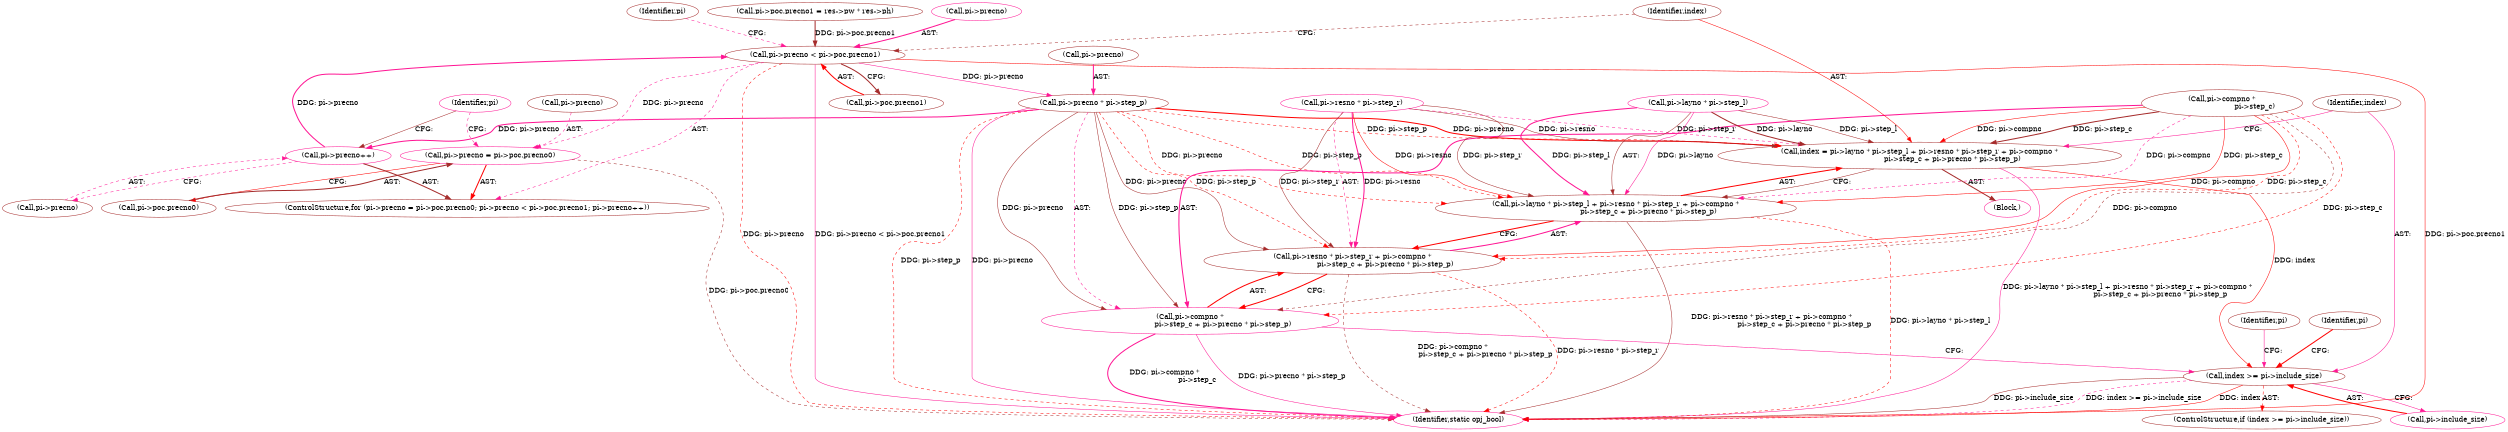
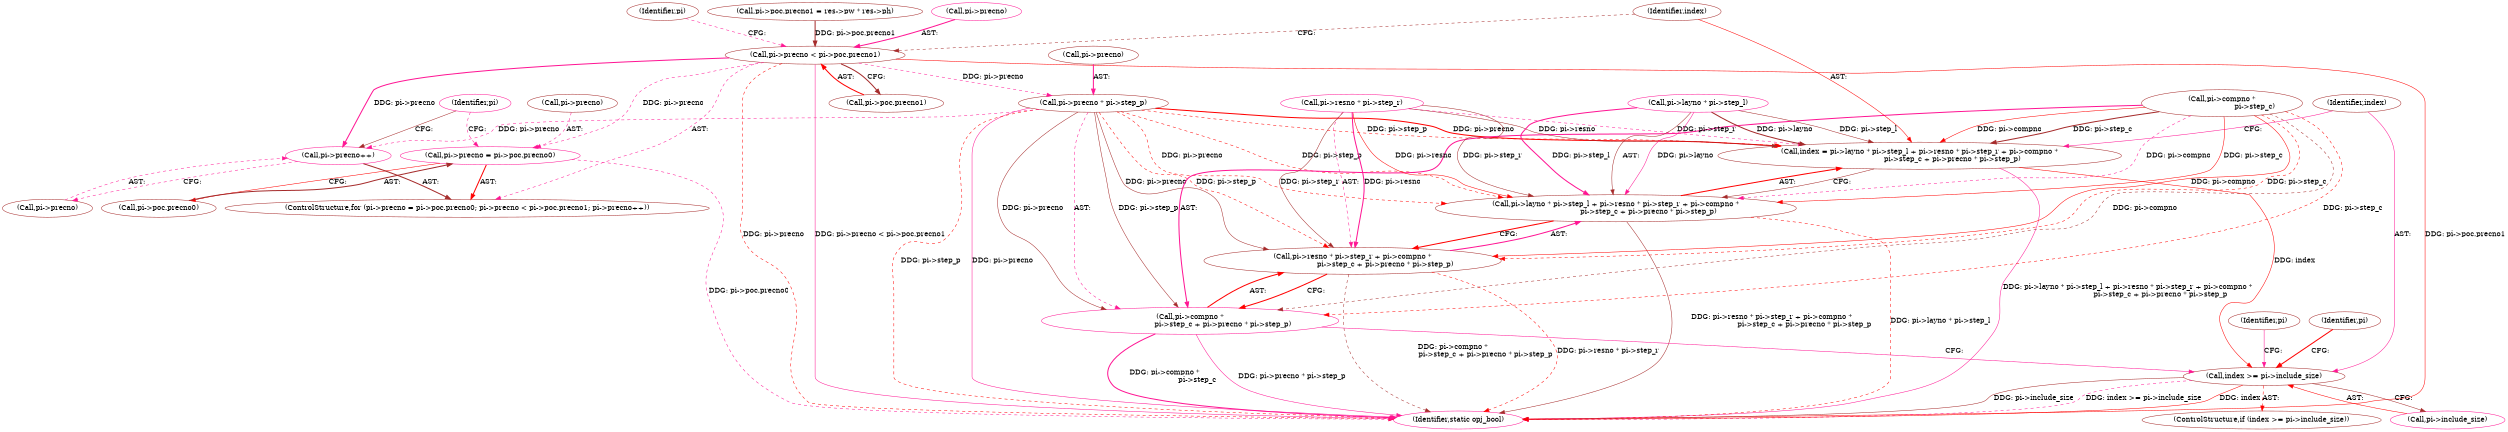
(472, 65) -> (521, 68)
(953, 79) -> (953, 79)
(720, 119) -> (720, 119)
(2007, 208) -> none
(2367, 394) -> (2367, 394)
(2341, 400) -> (2341, 400)
(818, 407) -> (818, 407)
